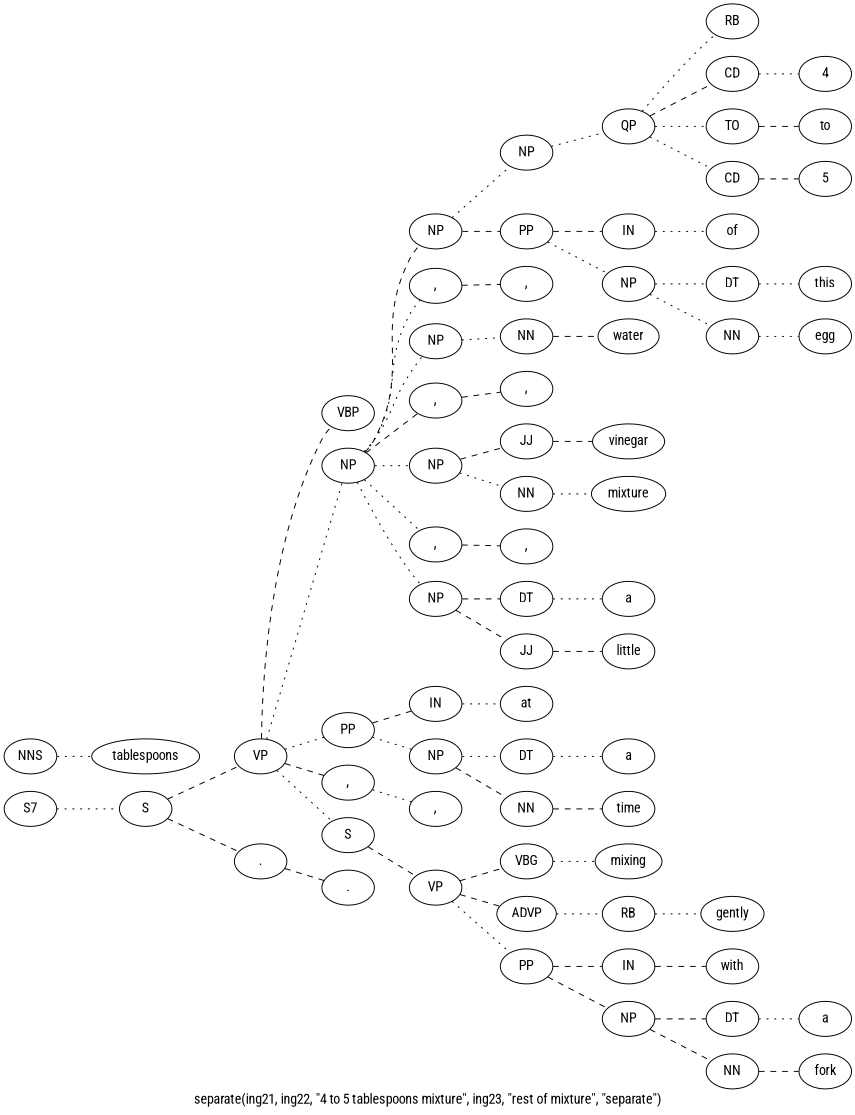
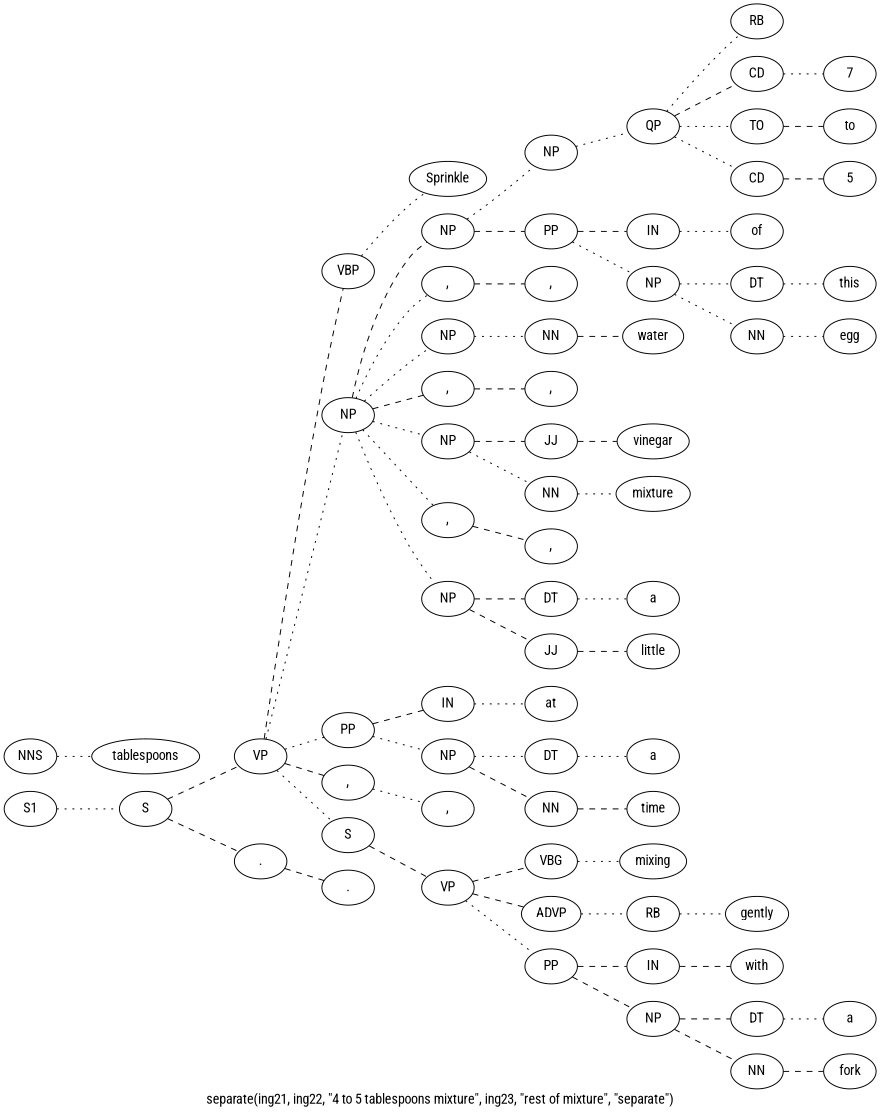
(825, 74) -> (850, 74)
none -> (448, 179)
(30, 809) -> (30, 809)
